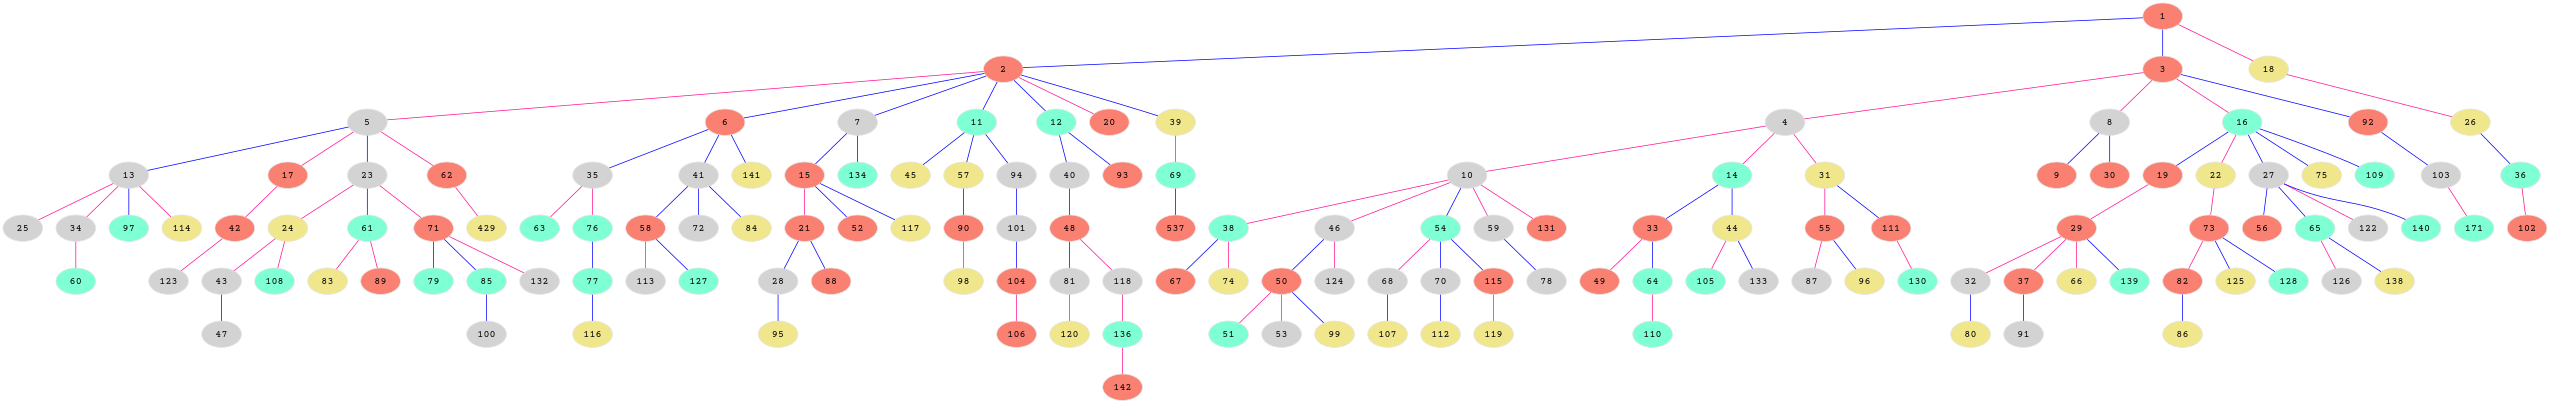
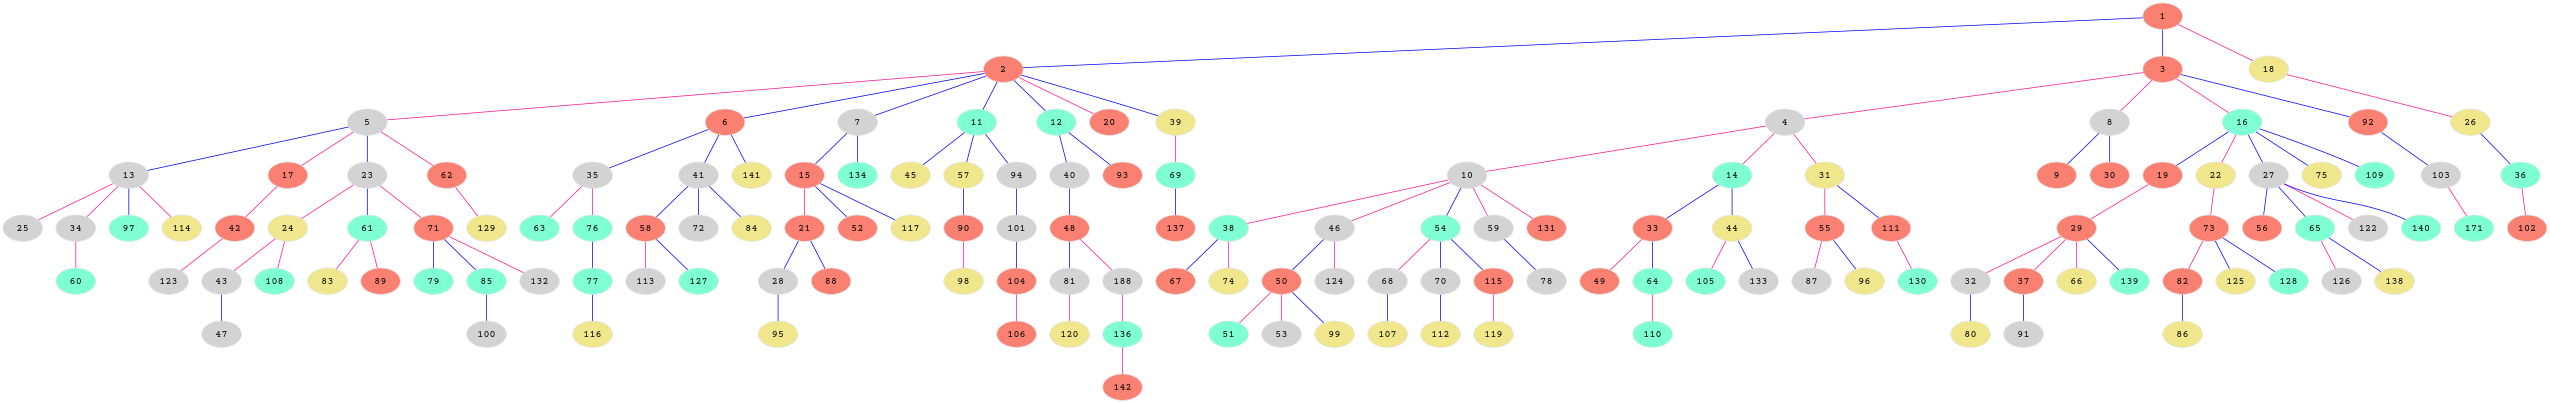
(487, 228) -> (487, 228)
(1176, 228) -> (1176, 228)
(1123, 281) -> (1123, 281)
